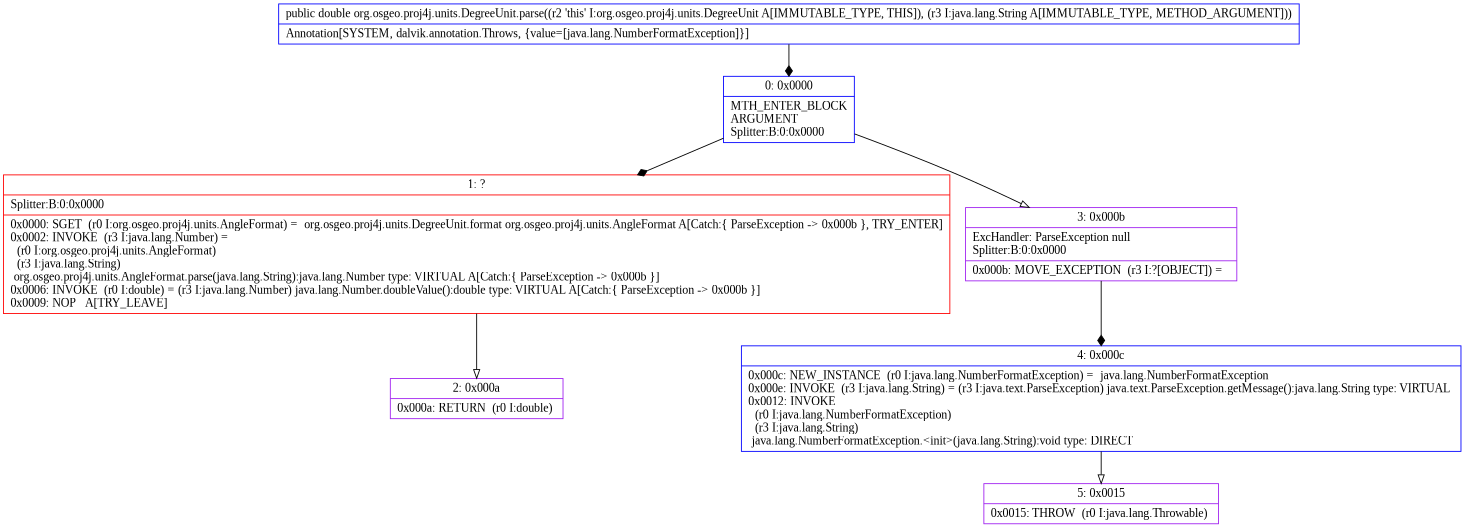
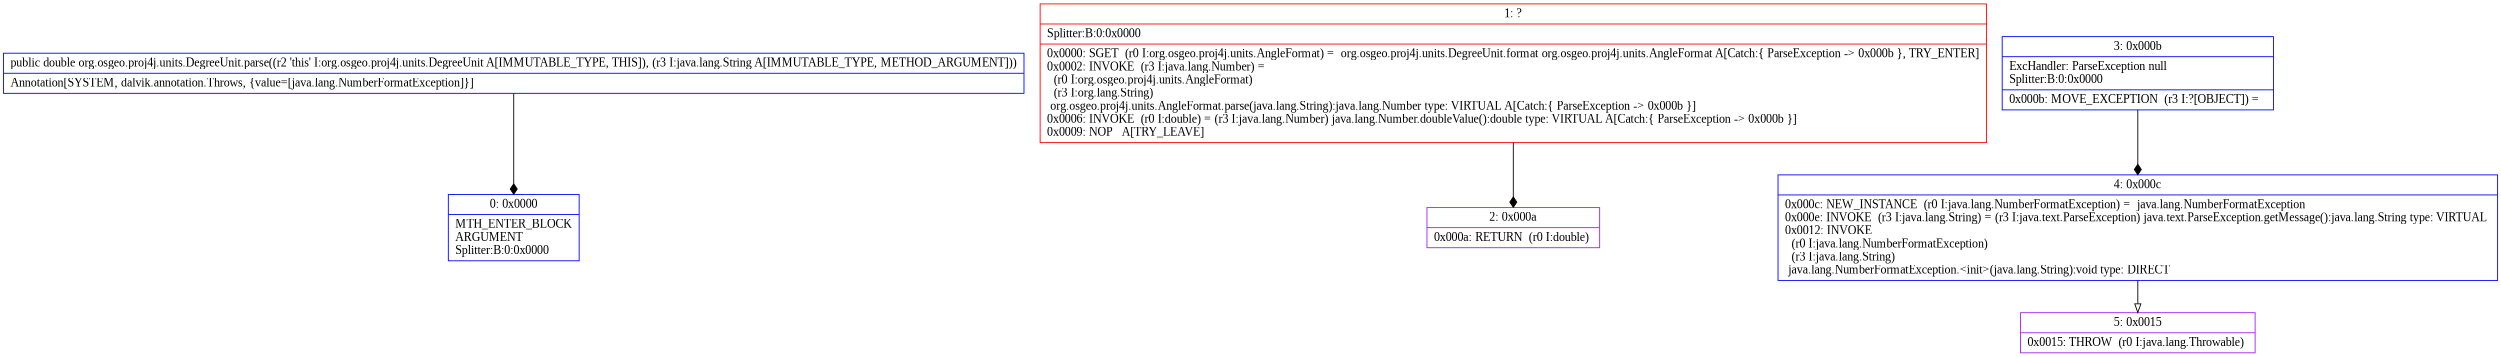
(686, 154) -> none
(939, 167) -> none
(1101, 244) -> (2138, 73)
(66, 264) -> (1100, 93)
(477, 341) -> (1513, 170)
